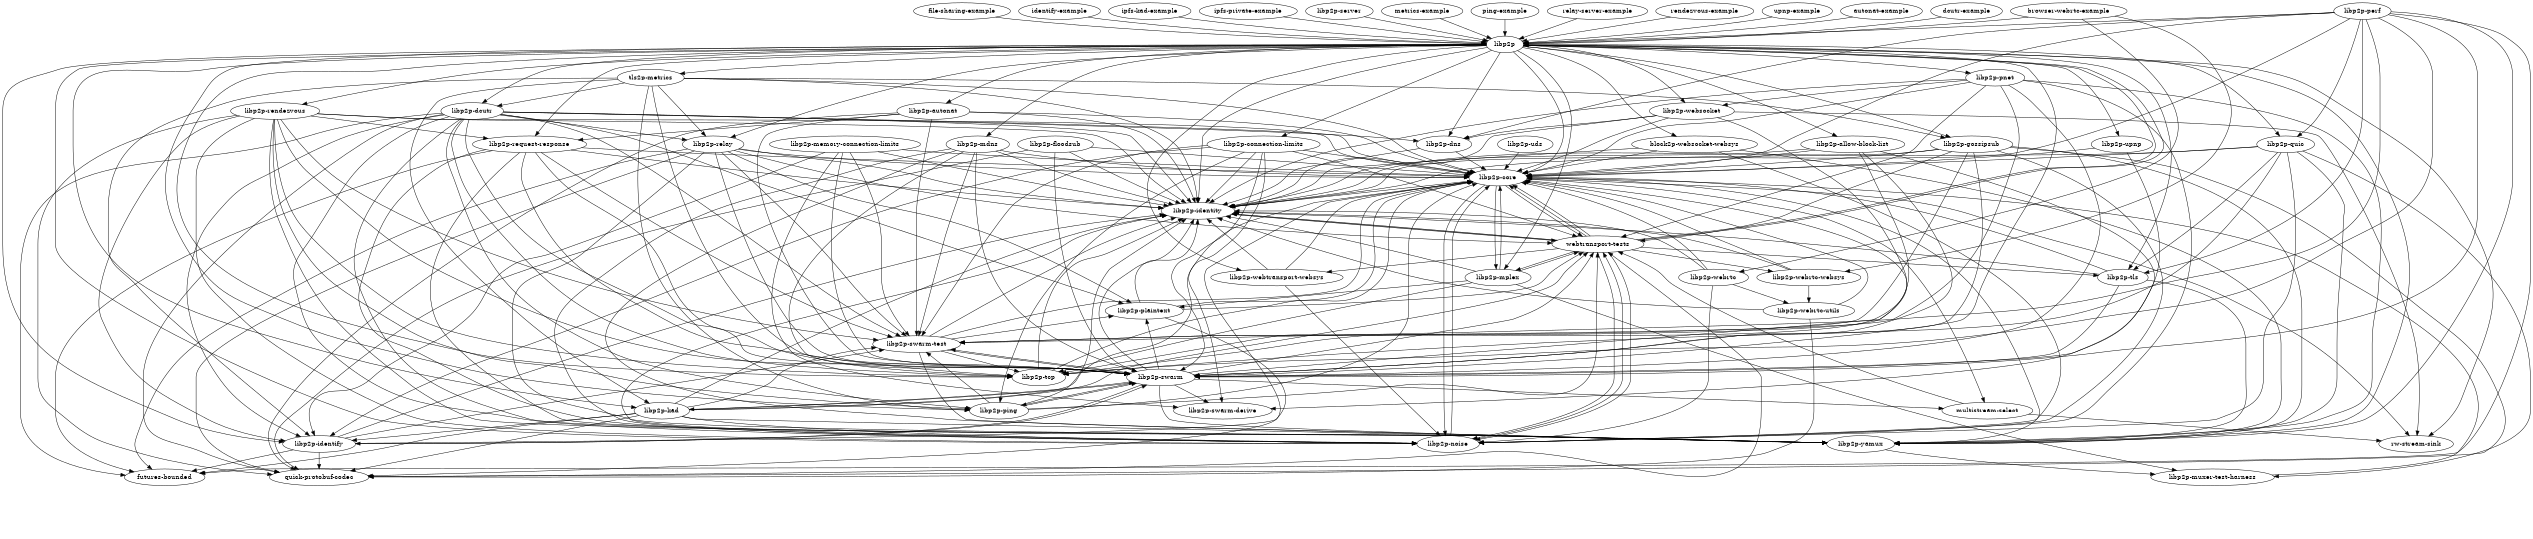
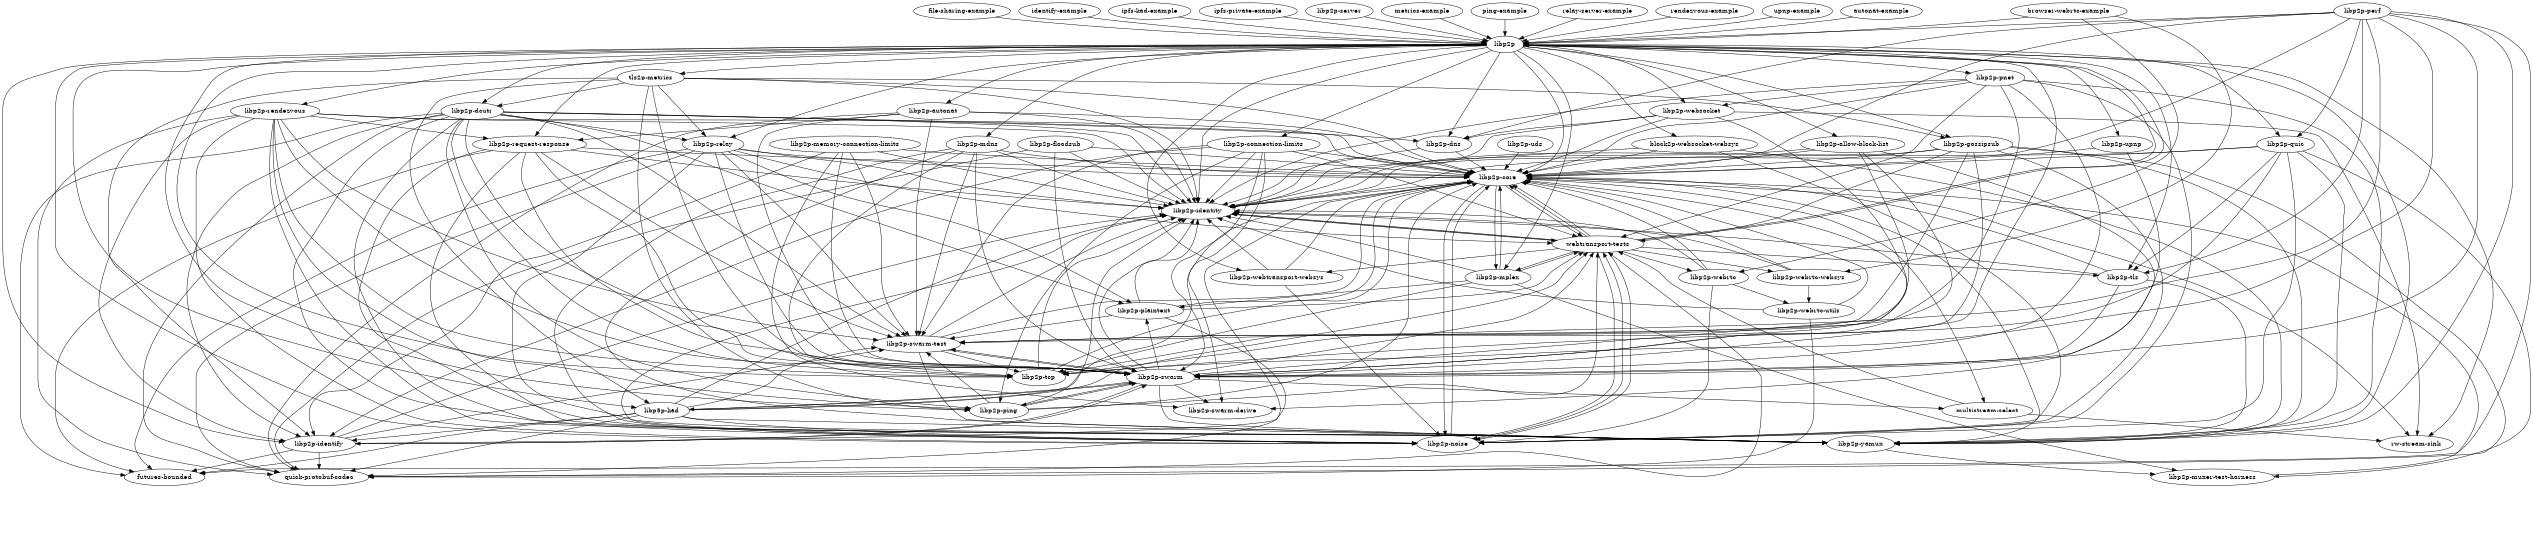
(1967, 11) -> none
none -> (1655, 261)
(1030, 328) -> (1029, 327)
(662, 411) -> (662, 411)
